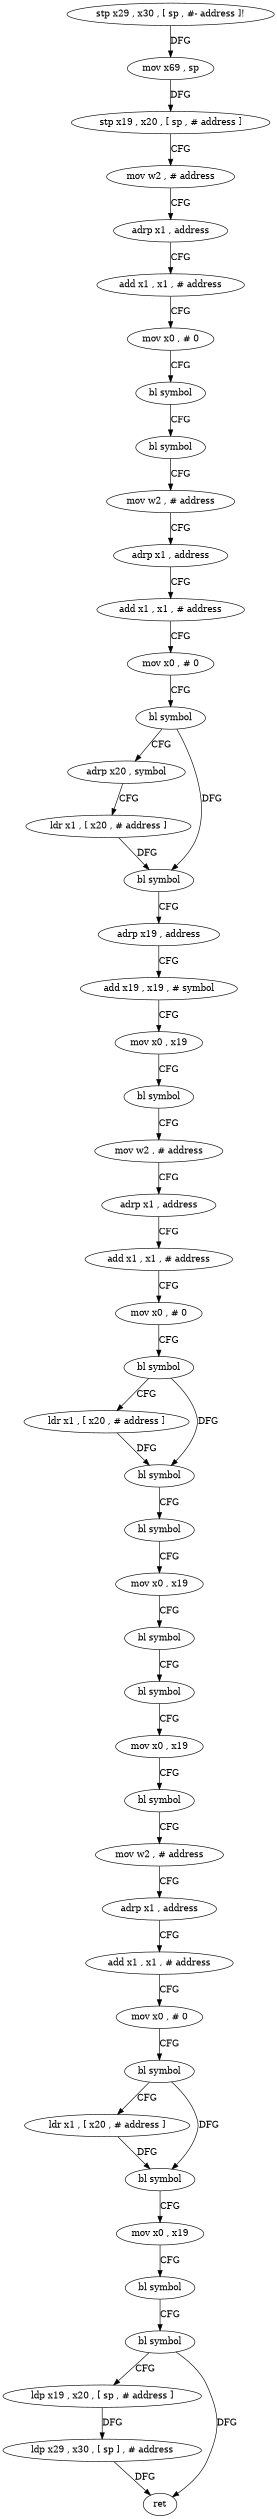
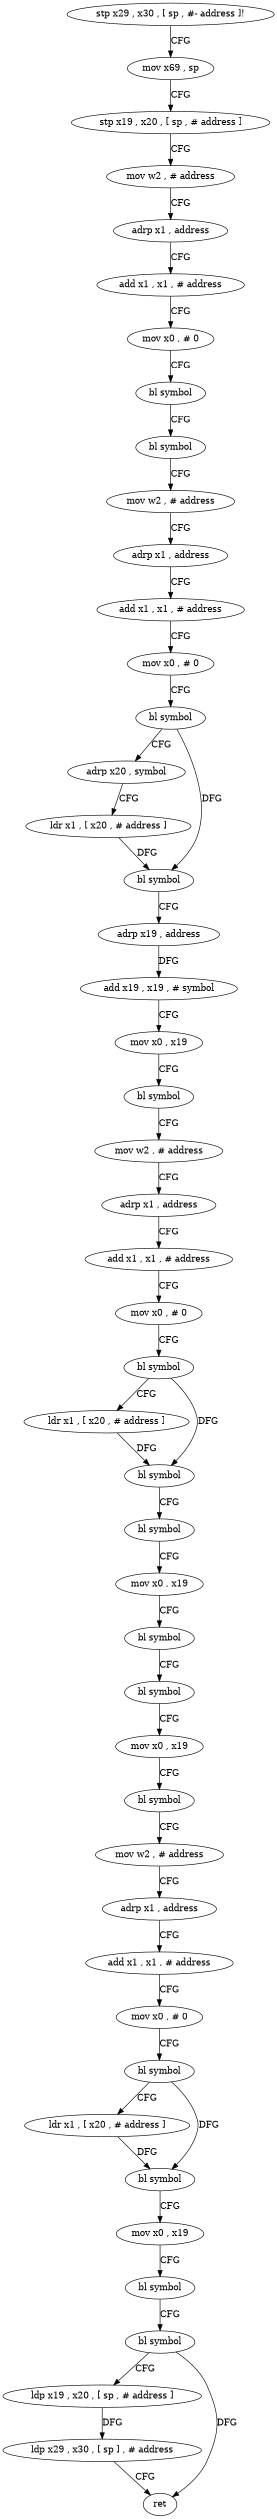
(181, 41) -> (181, 41)
(181, 96) -> (181, 96)
(169, 962) -> (169, 962)
(145, 2477) -> (145, 2477)
